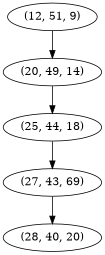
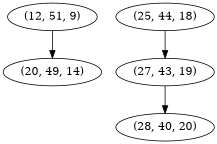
(52, 96) -> none
(52, 182) -> (165, 72)
